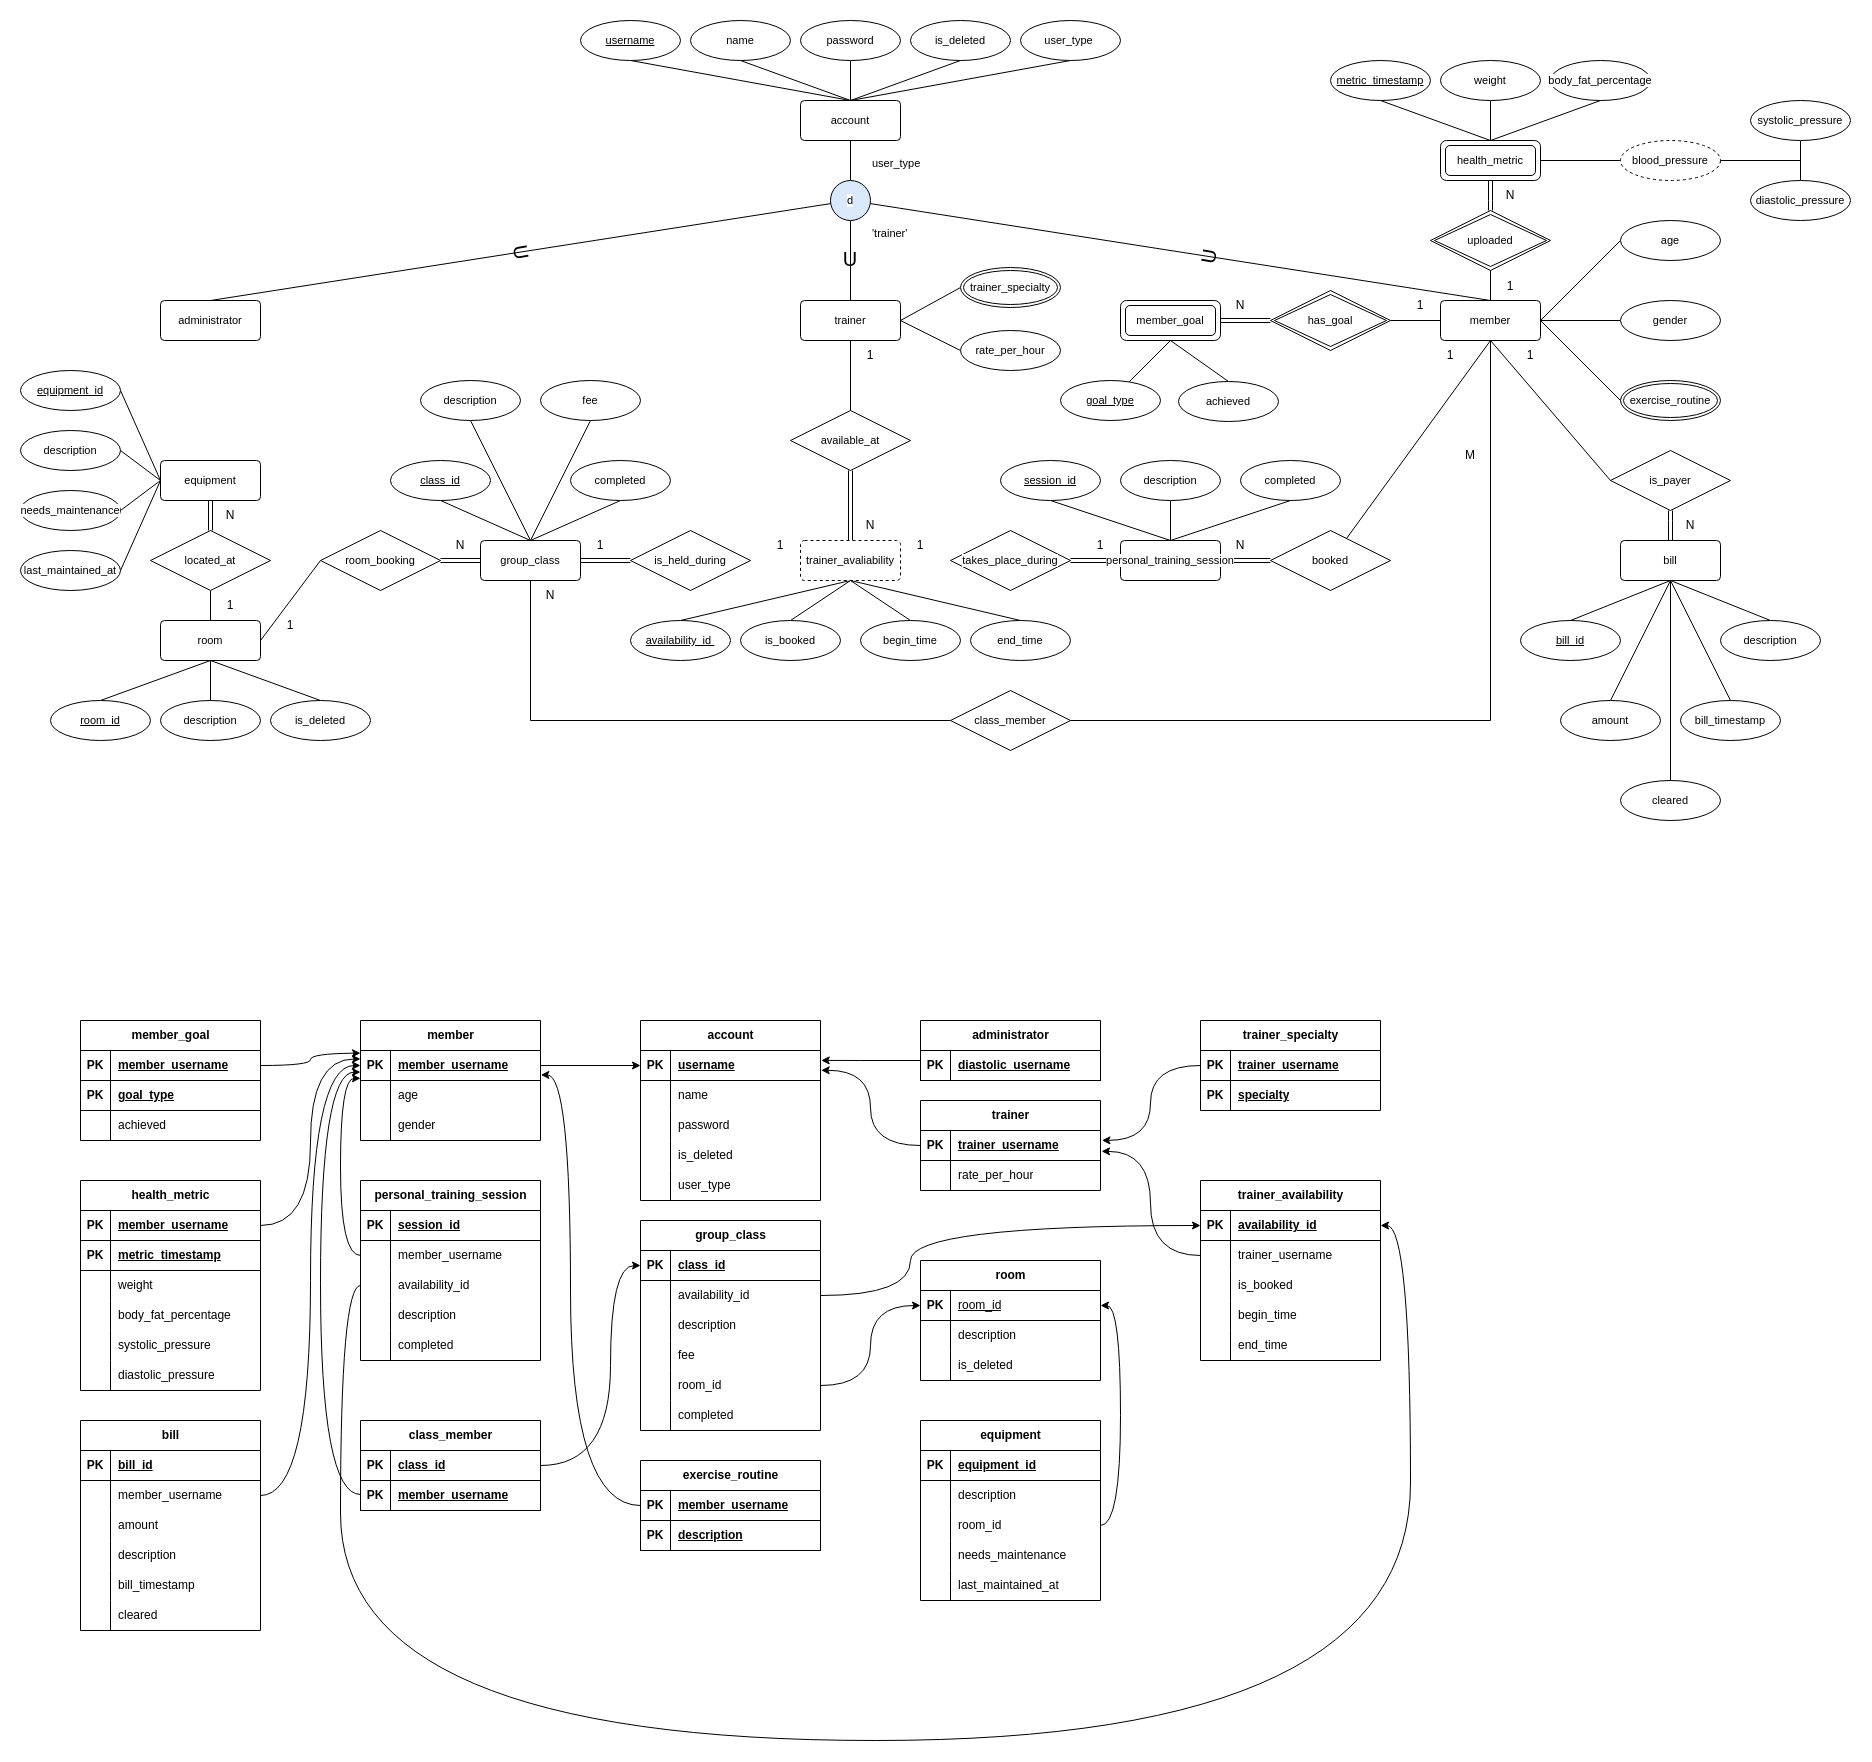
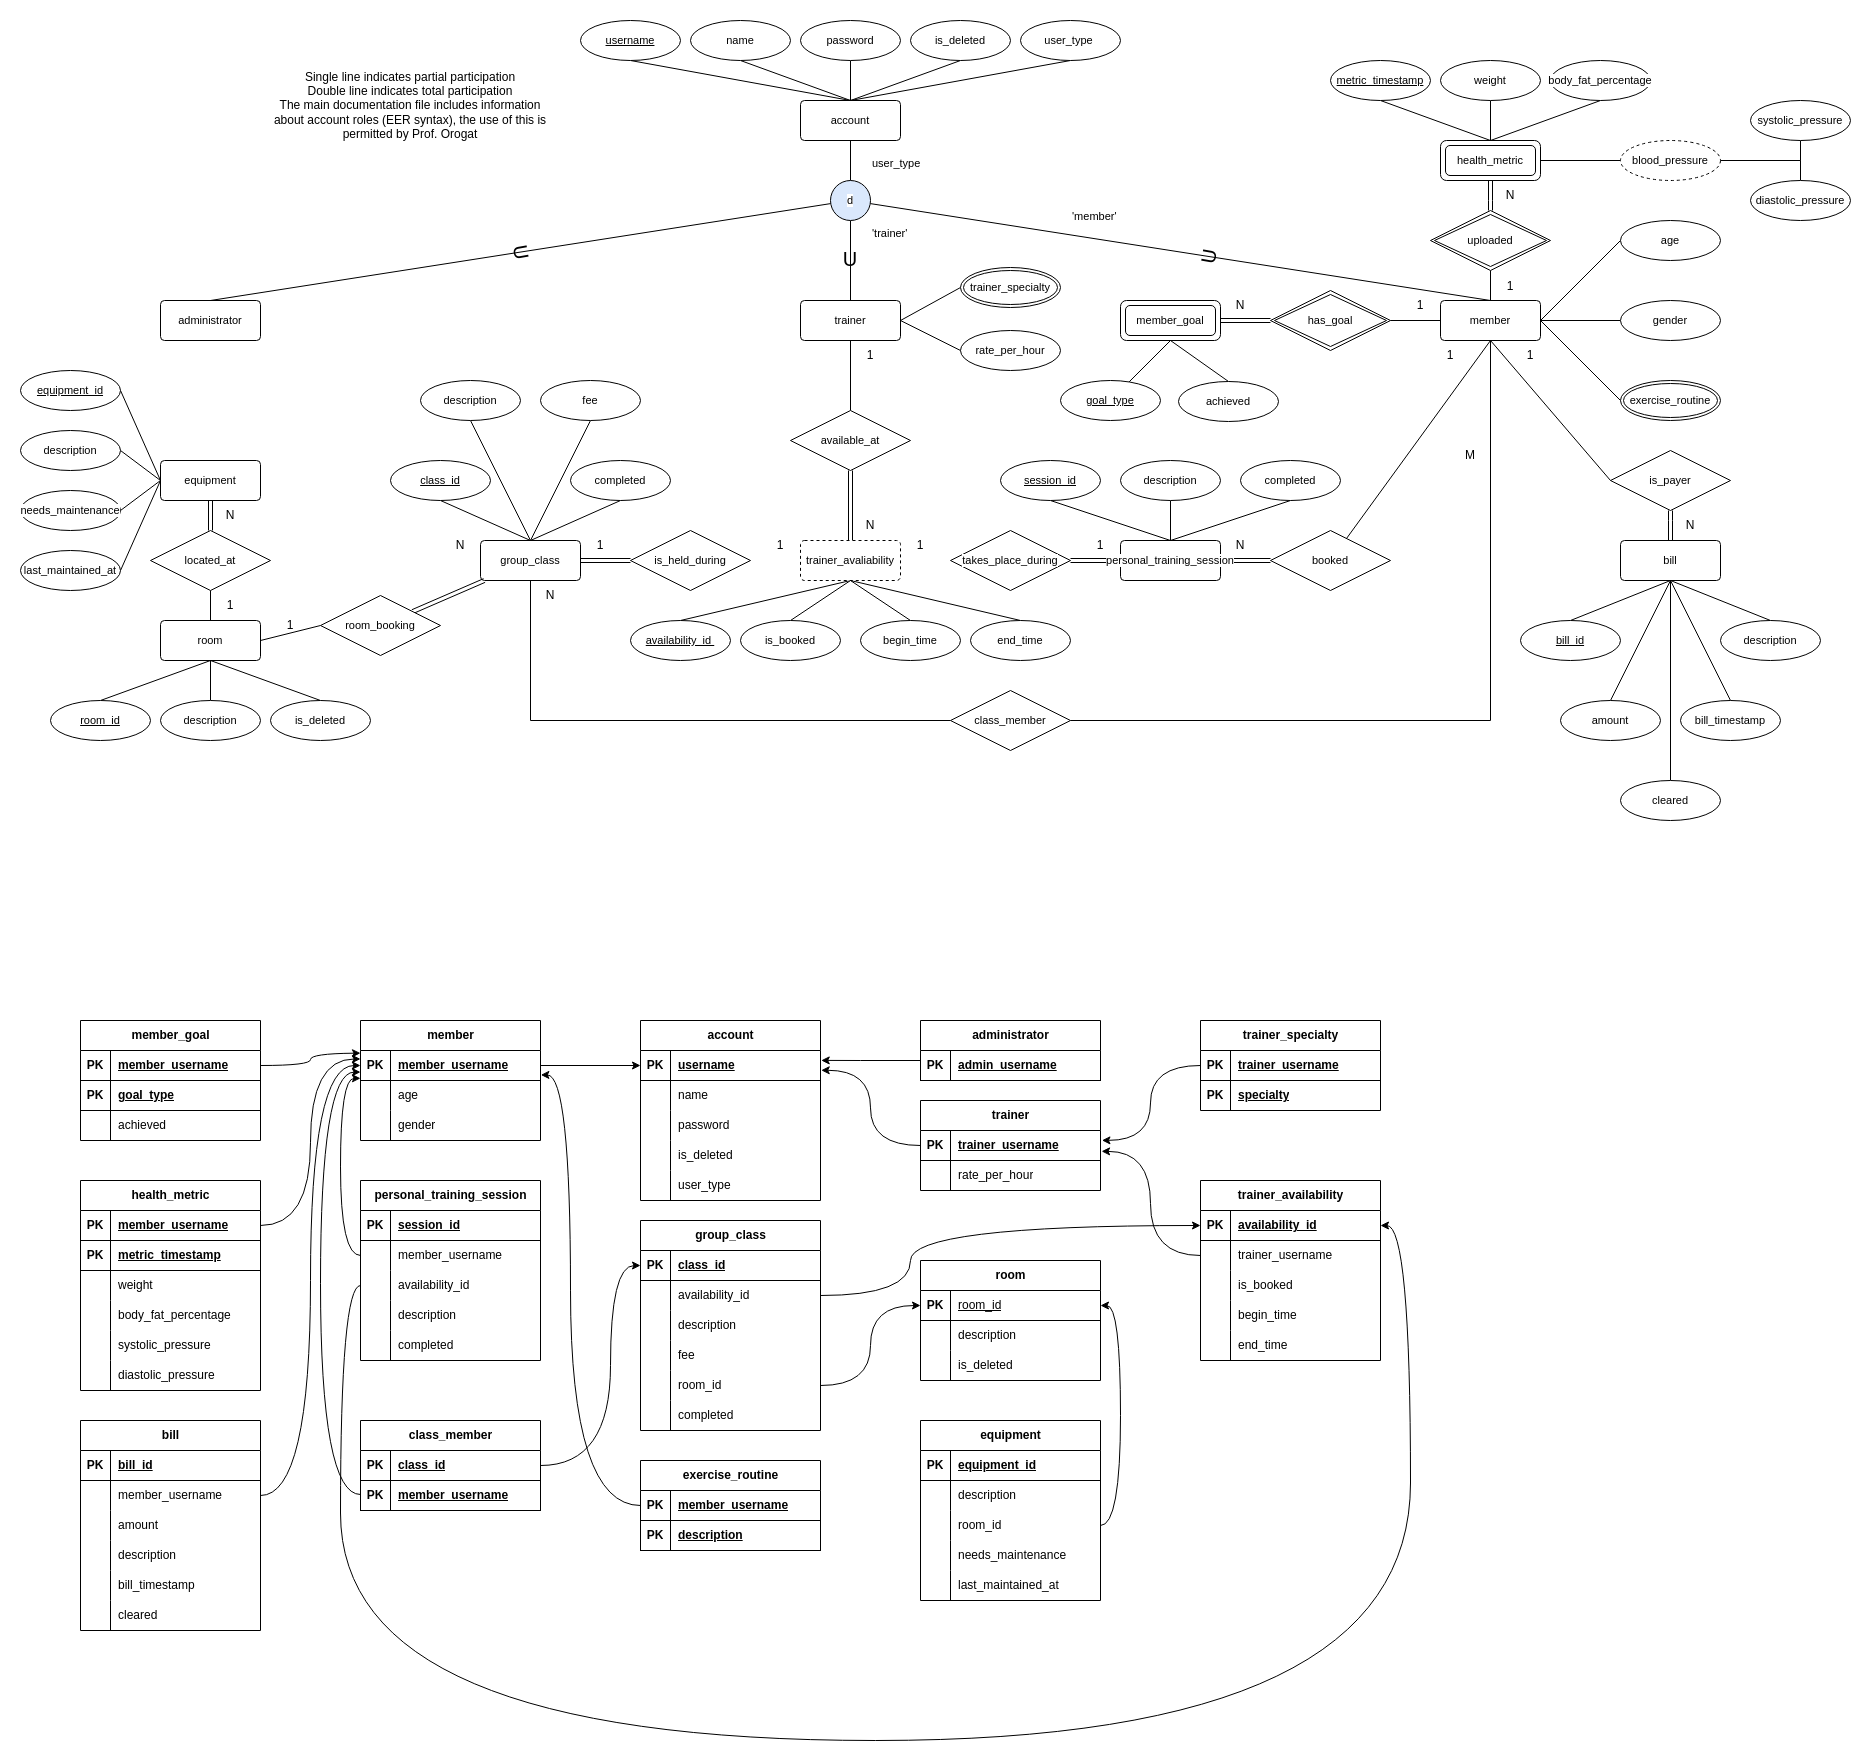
none -> (411, 106)
none -> (1106, 224)
(381, 561) -> (381, 626)
(1014, 1066) -> (1004, 1066)
